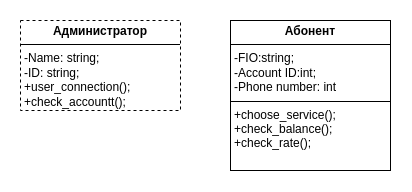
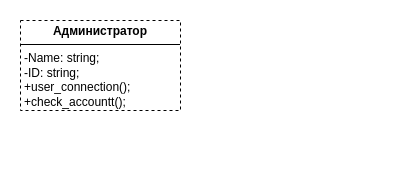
(311, 96) -> none
